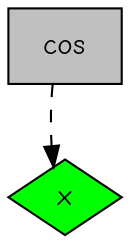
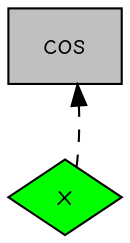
(51, 115) -> (79, 136)
